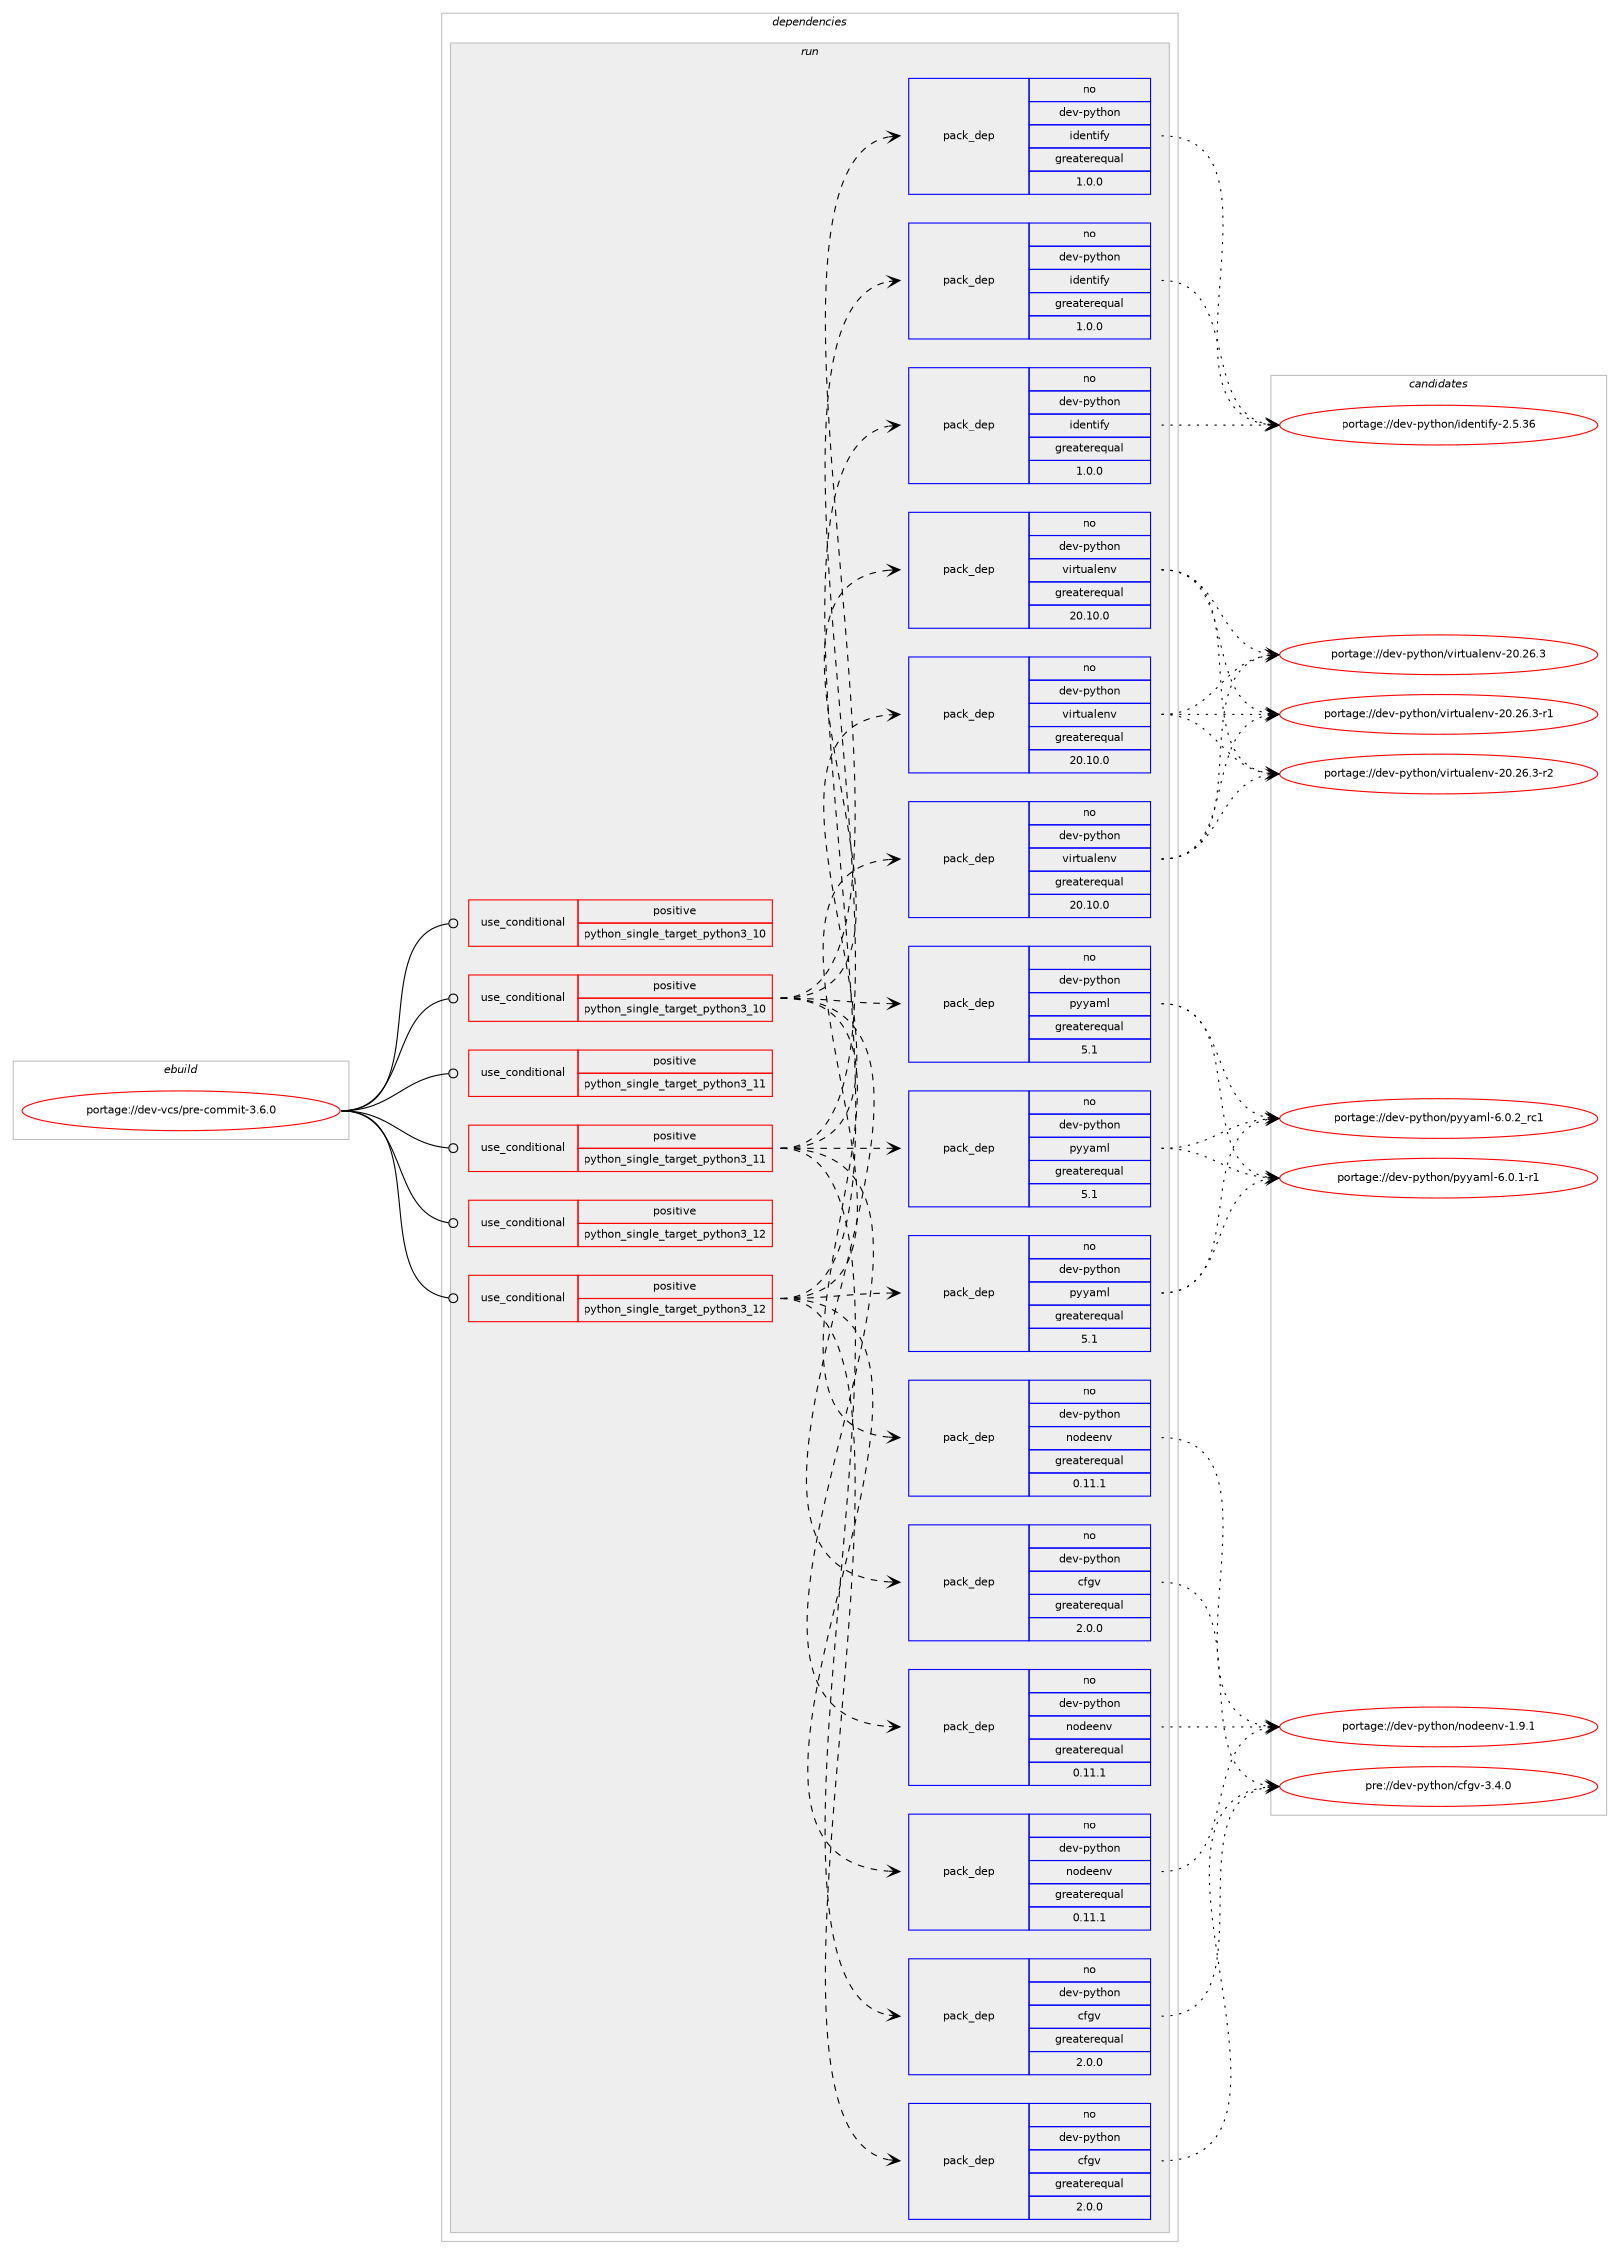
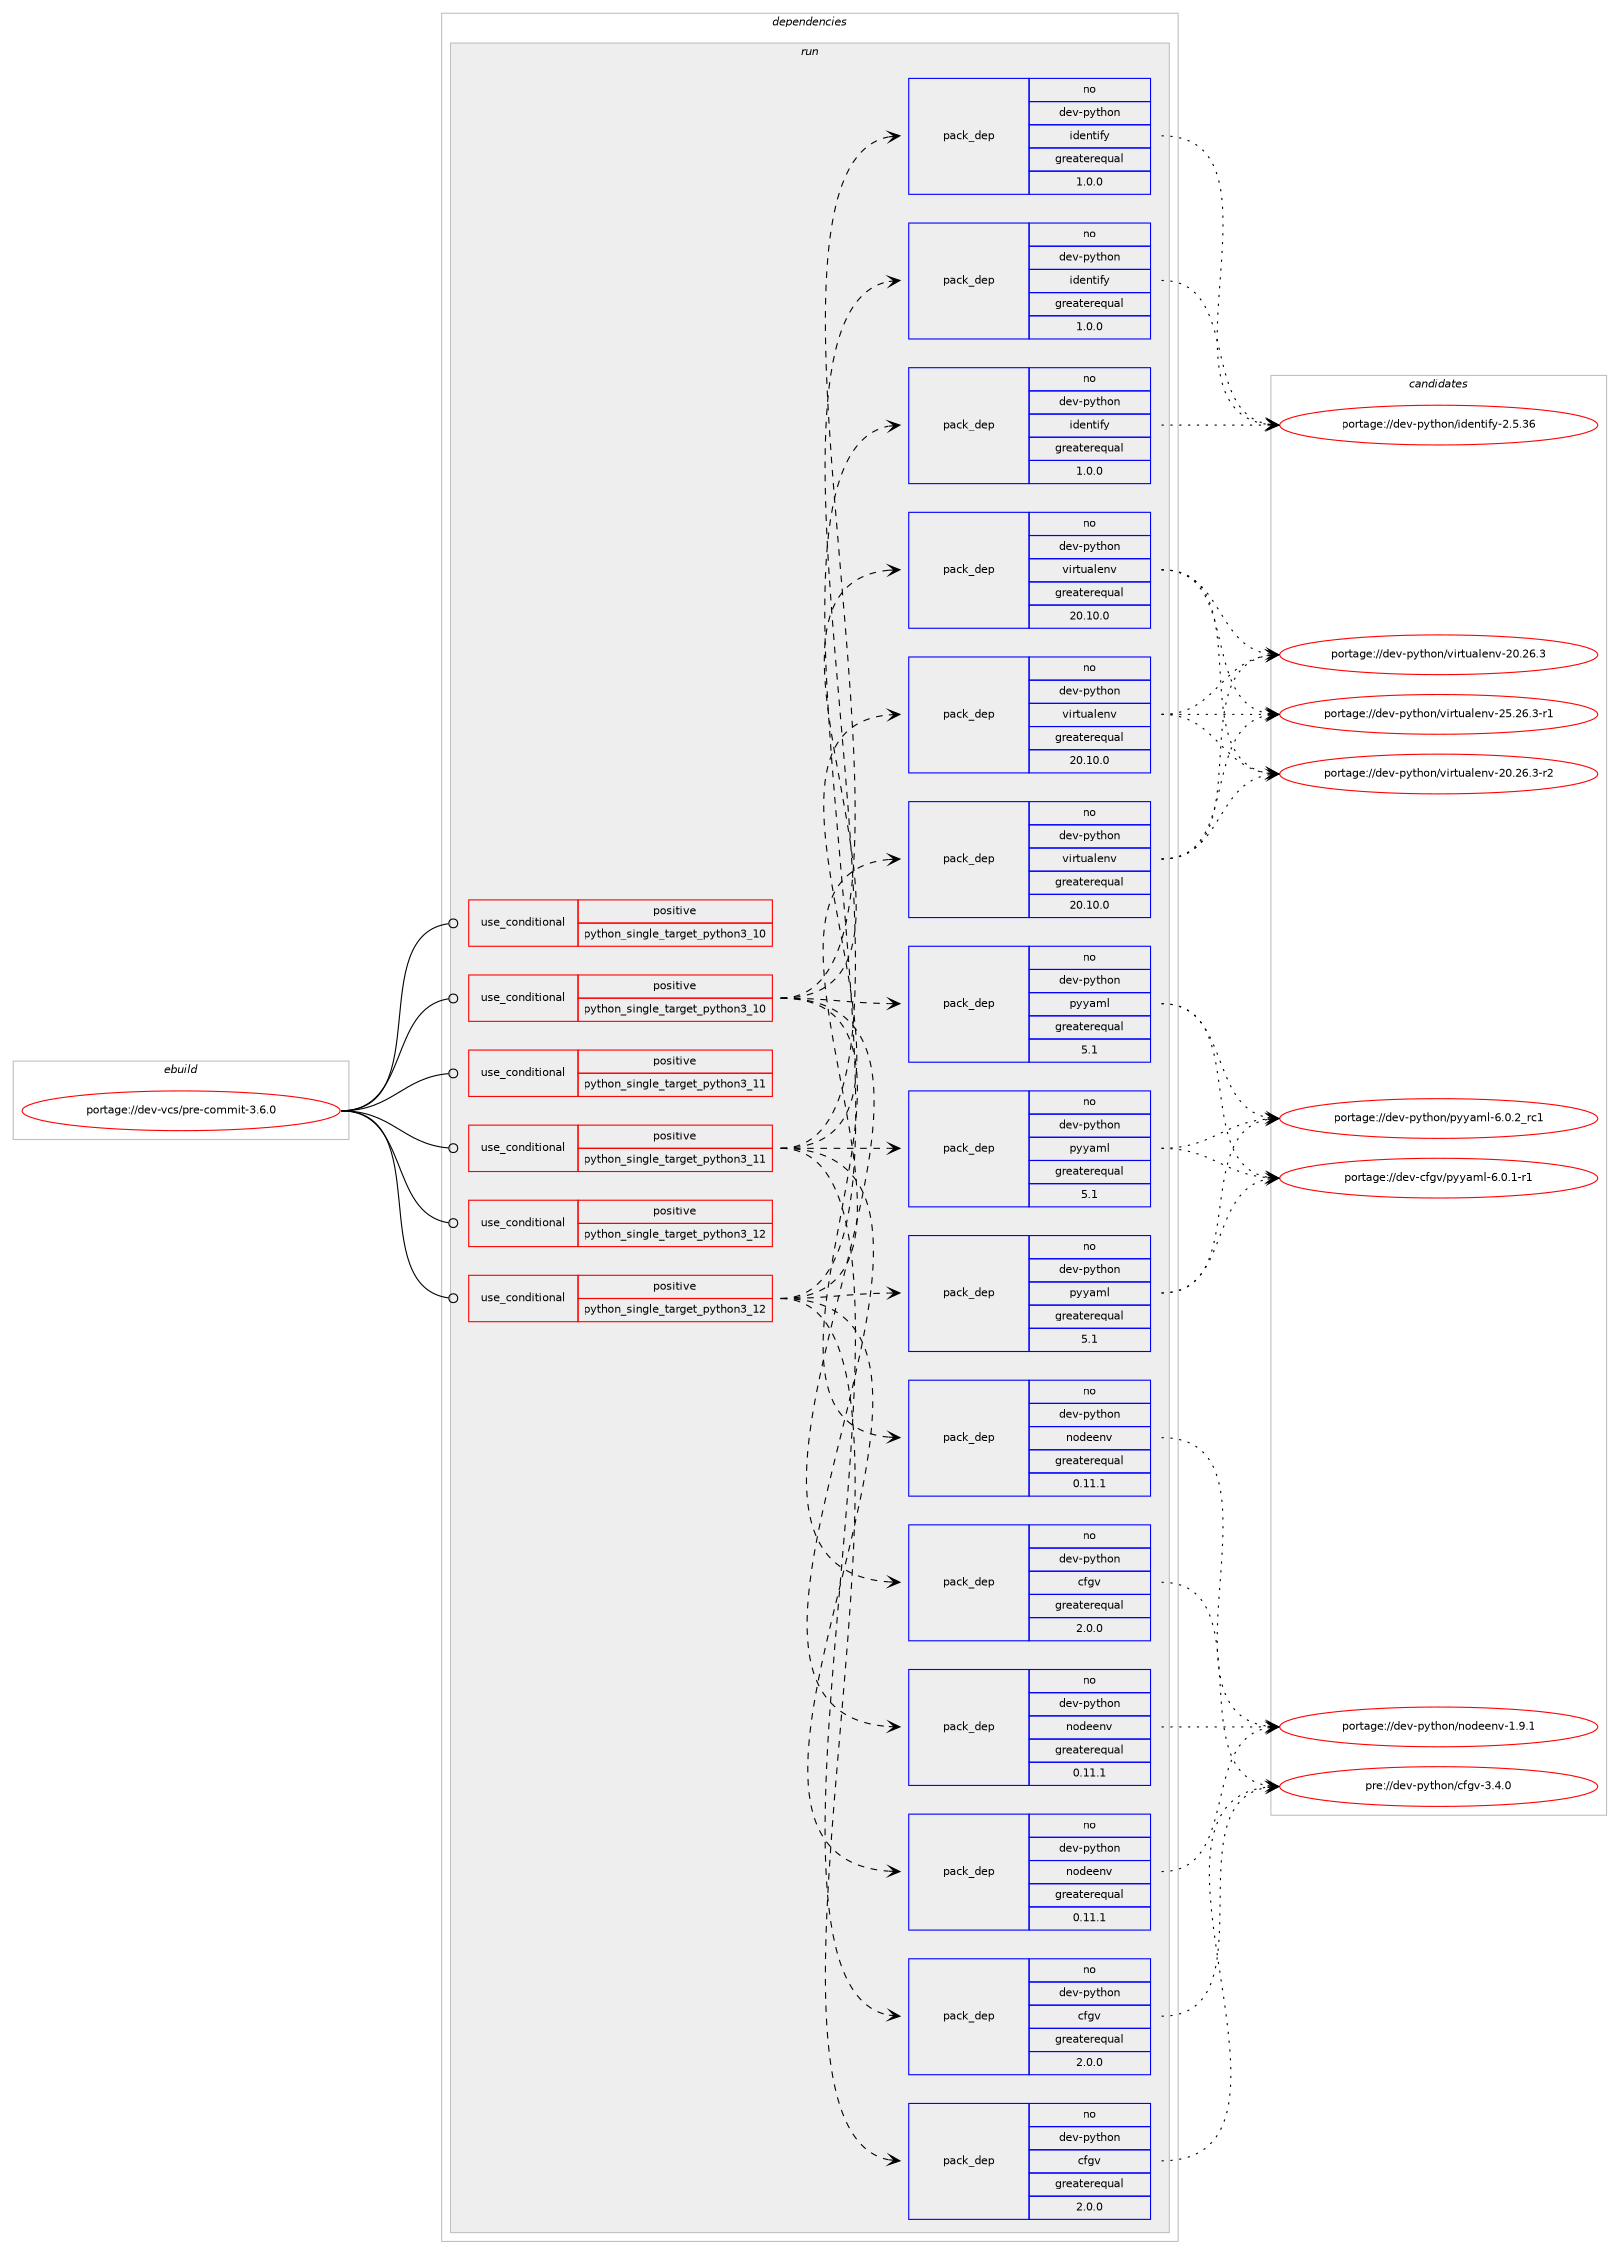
(1439, 714) -> (1439, 714)
(1439, 1178) -> (1439, 1178)
